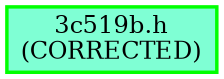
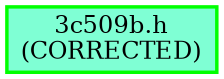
(112, 40) -> (112, 40)
